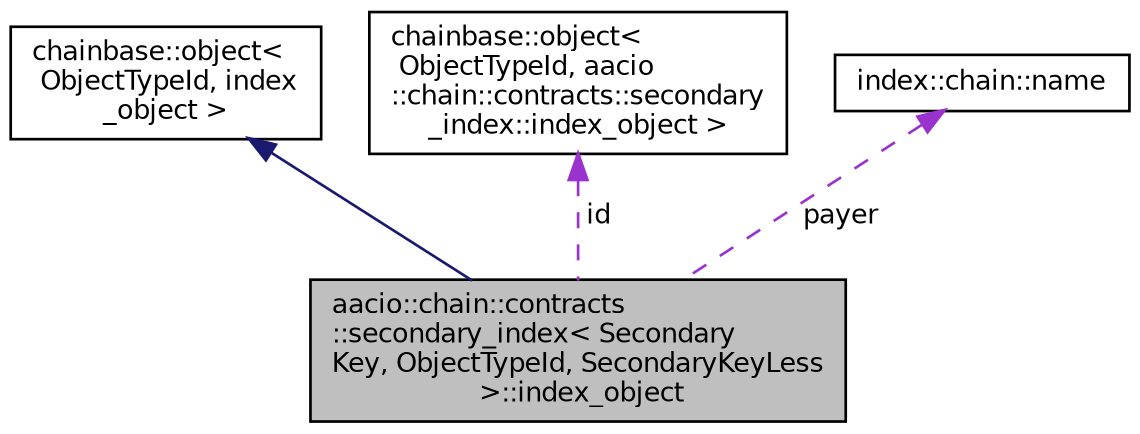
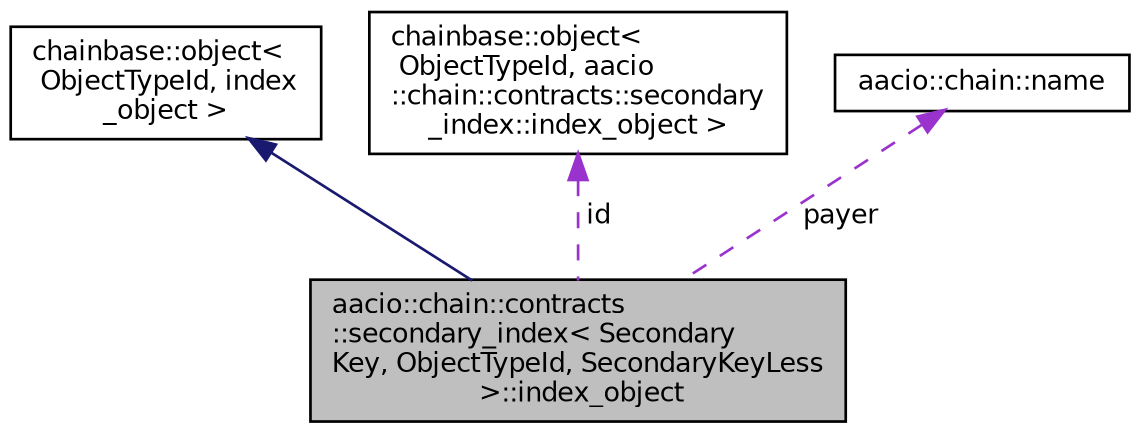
(982, 83) -> (982, 83)
